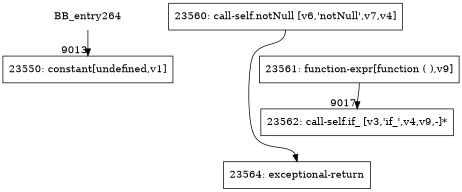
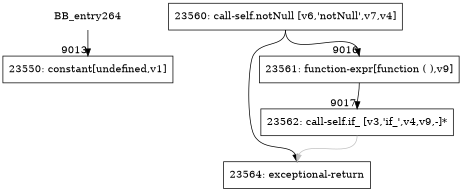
none -> (319, 43)
none -> (331, 149)
